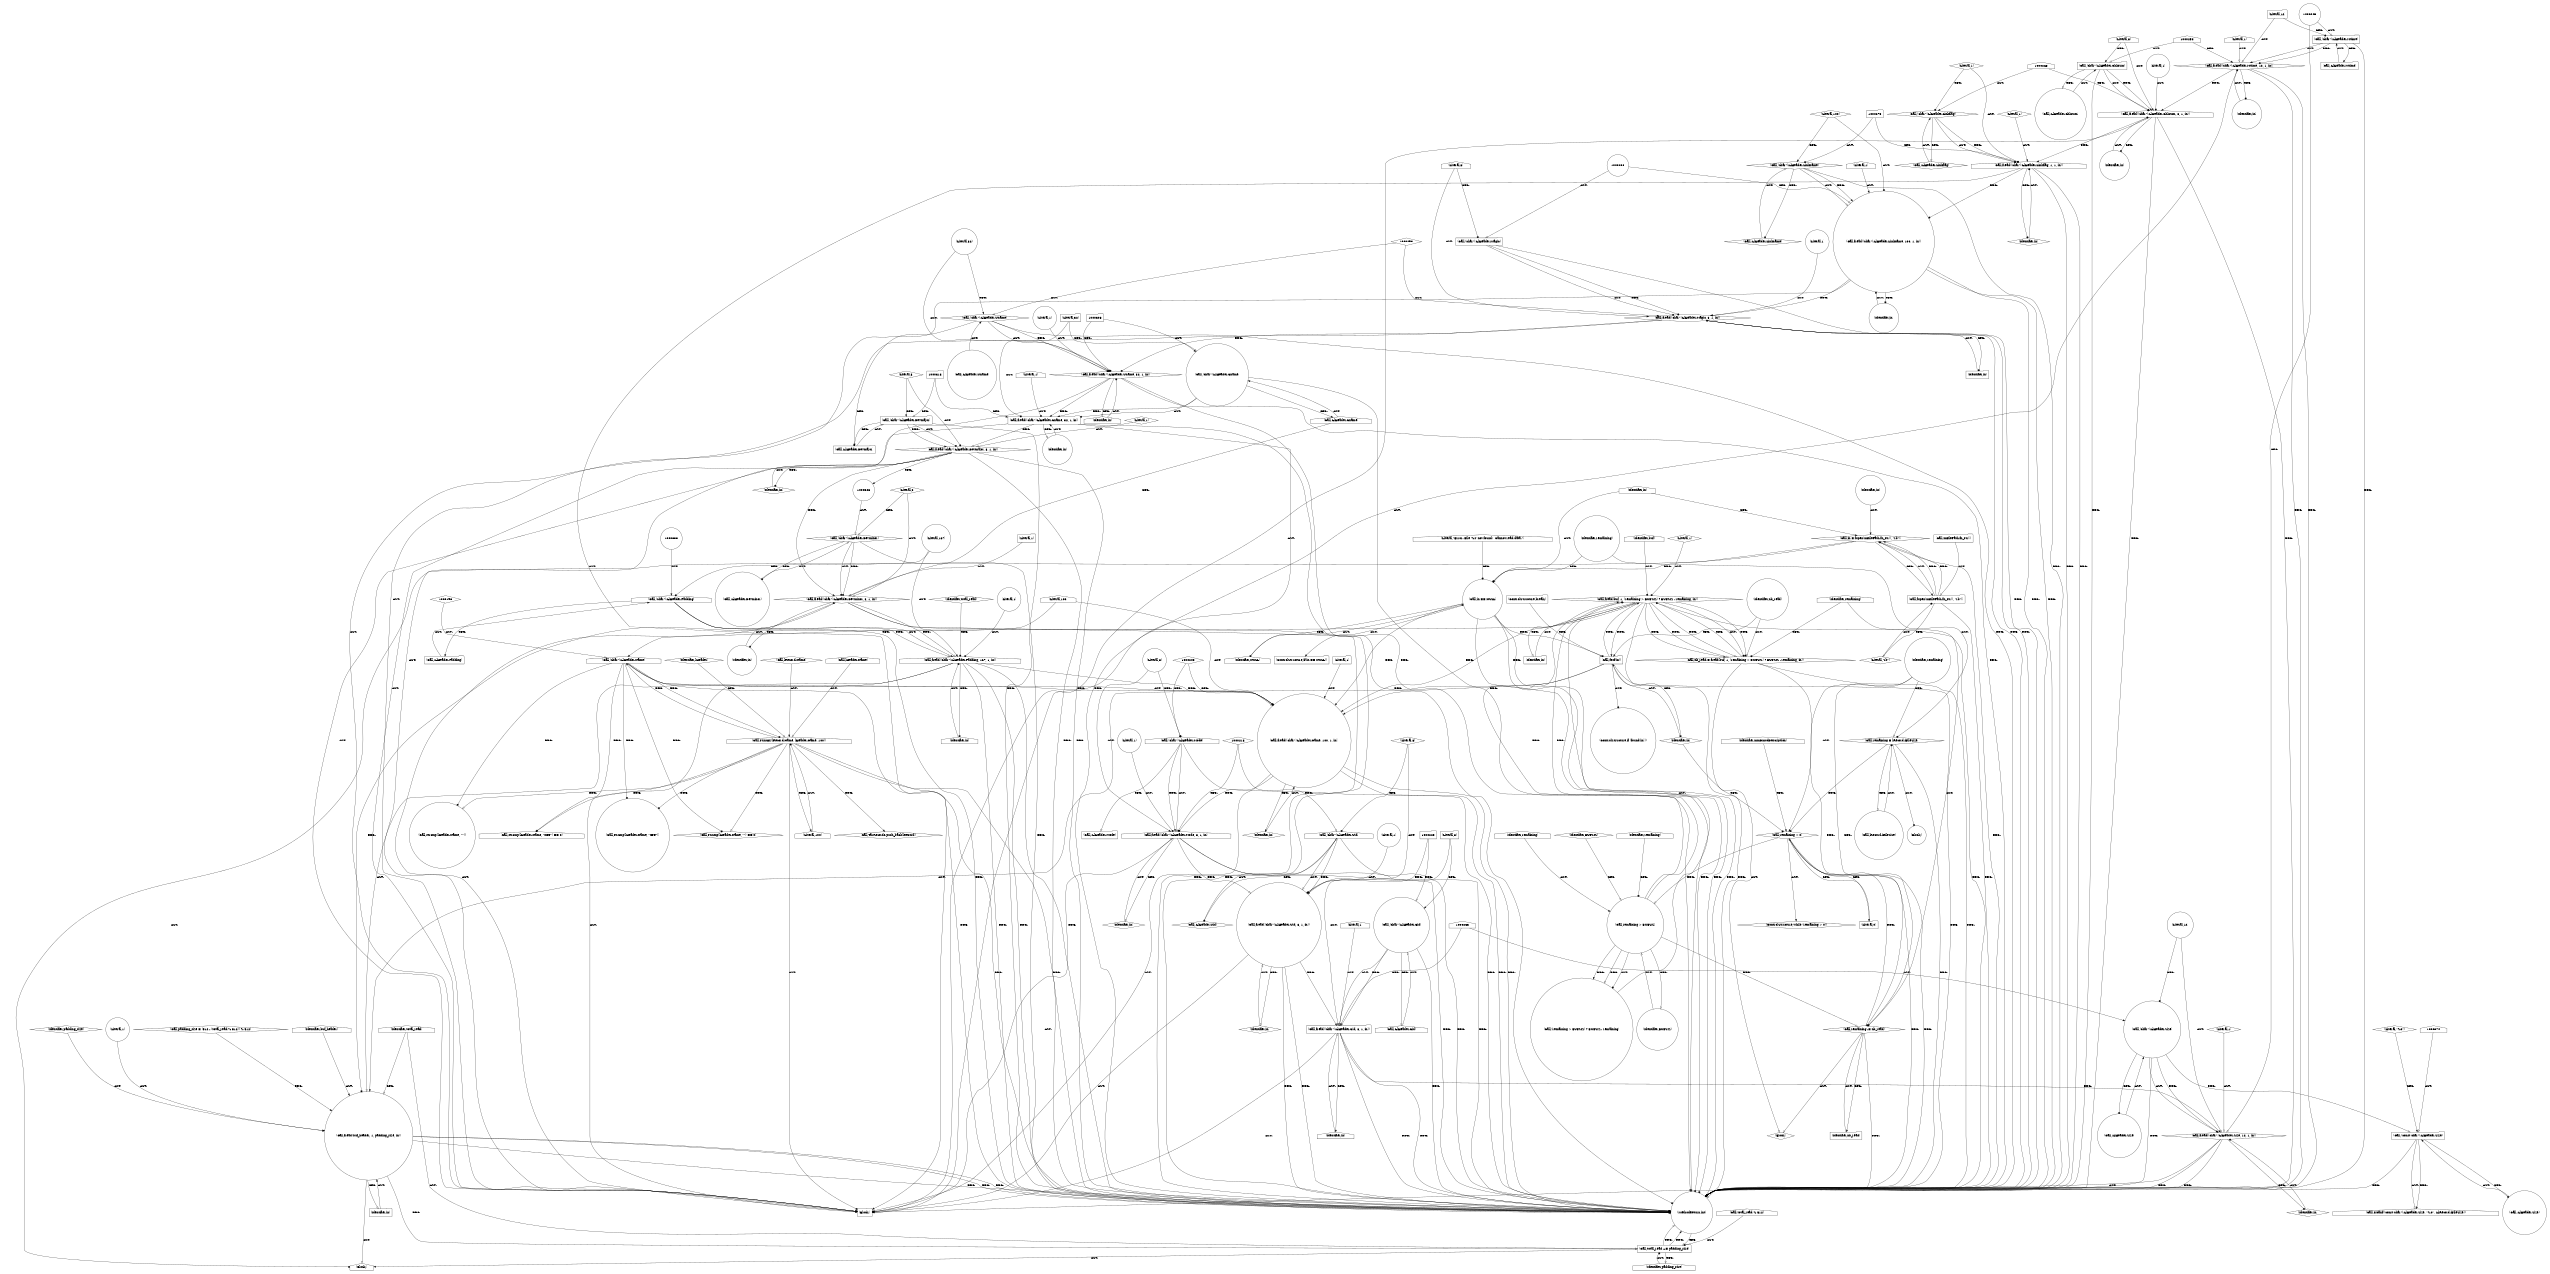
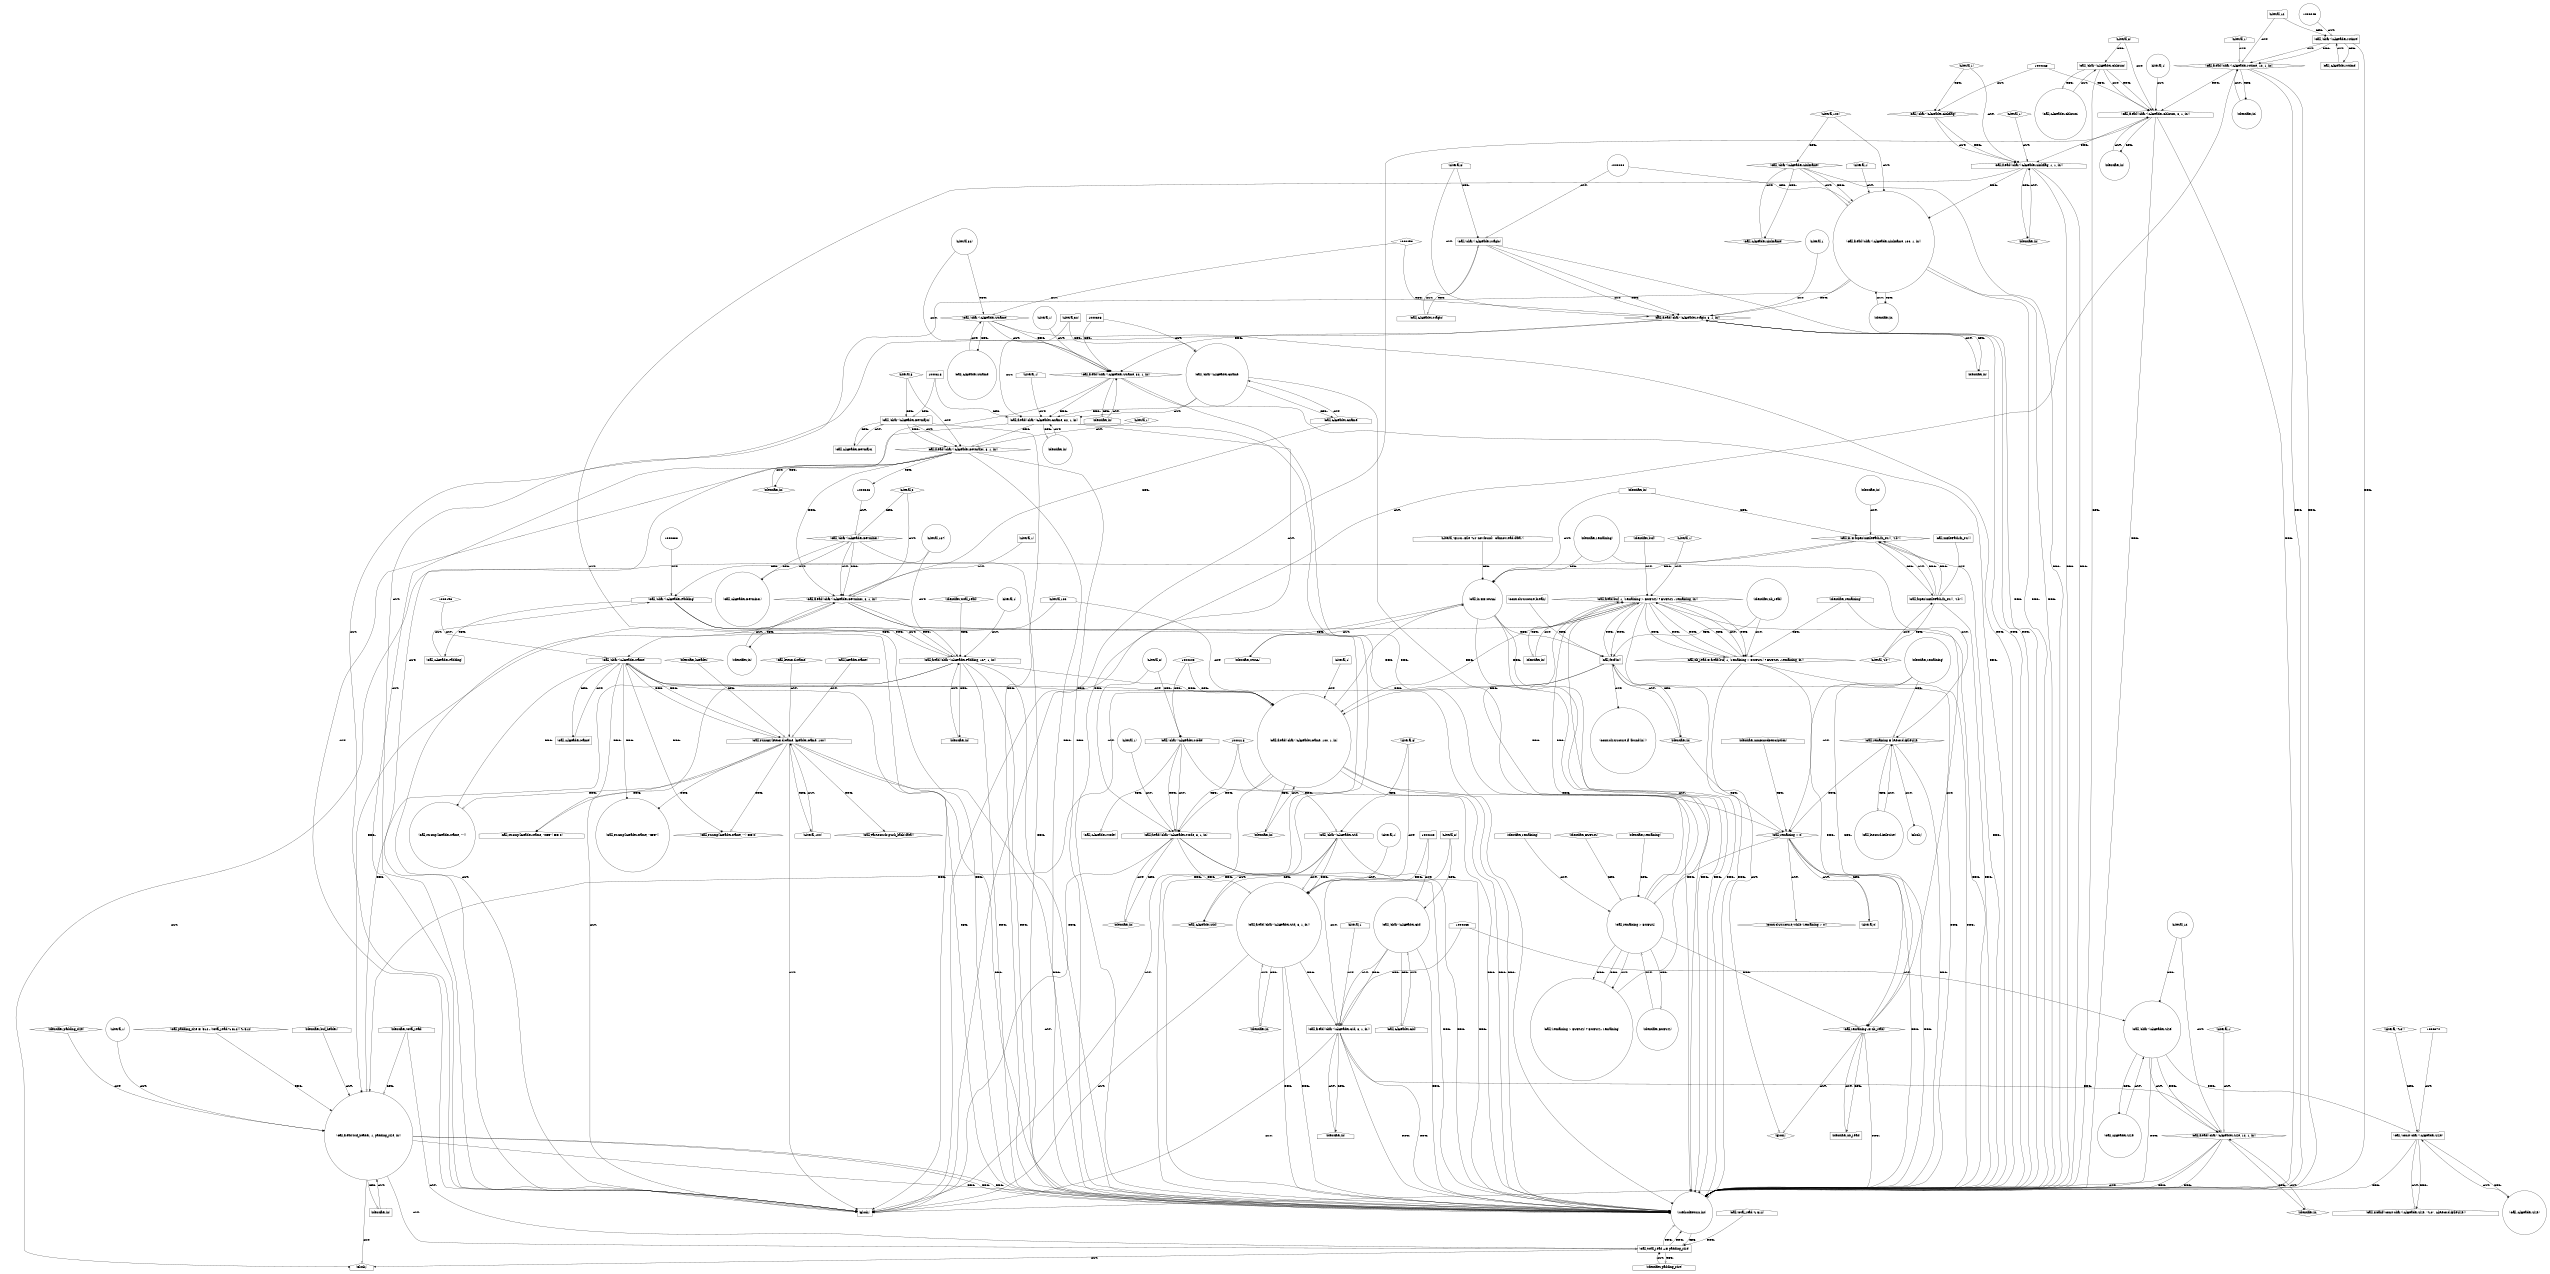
(2187, 40) -> none
(1875, 114) -> none
(1931, 165) -> none
(1419, 298) -> (1419, 298)
none -> (1426, 318)
(882, 349) -> (981, 335)
(1081, 397) -> (1081, 397)
(2096, 510) -> (2096, 510)
(2271, 580) -> none
(1524, 632) -> (1524, 632)
(1386, 637) -> (1386, 637)
(1302, 660) -> none
none -> (574, 741)
(888, 835) -> (888, 835)
(381, 877) -> (381, 877)
(943, 877) -> (943, 877)
(1429, 877) -> (1429, 877)
(1827, 877) -> (1827, 877)
(1886, 902) -> (1494, 795)
(965, 925) -> (965, 925)
(417, 1213) -> (417, 1213)
(1711, 1240) -> (1711, 1240)
